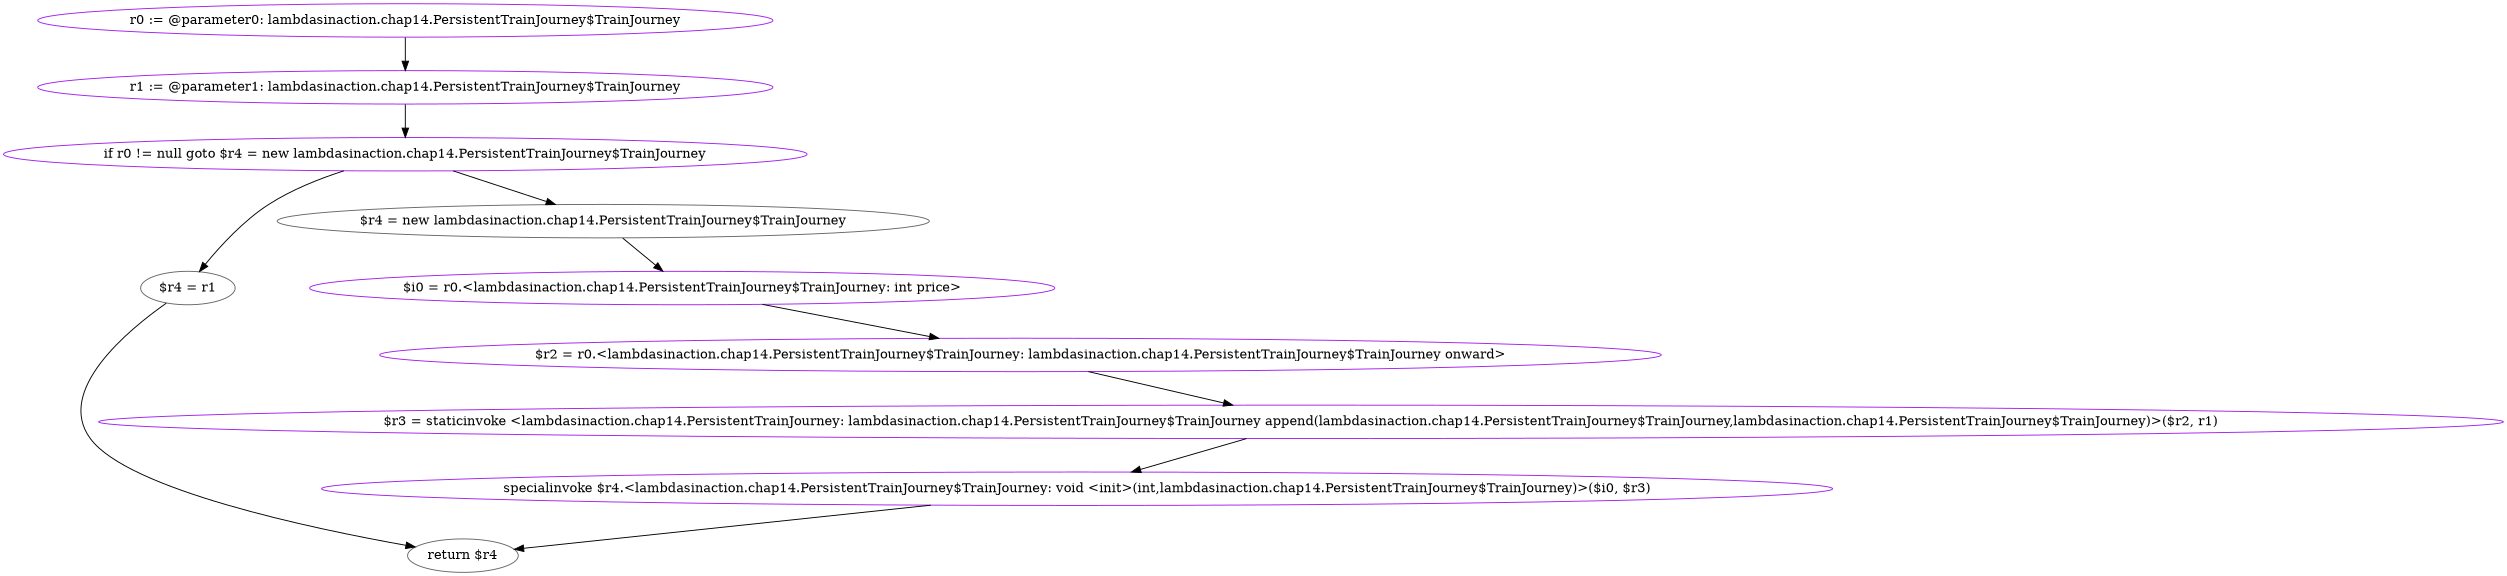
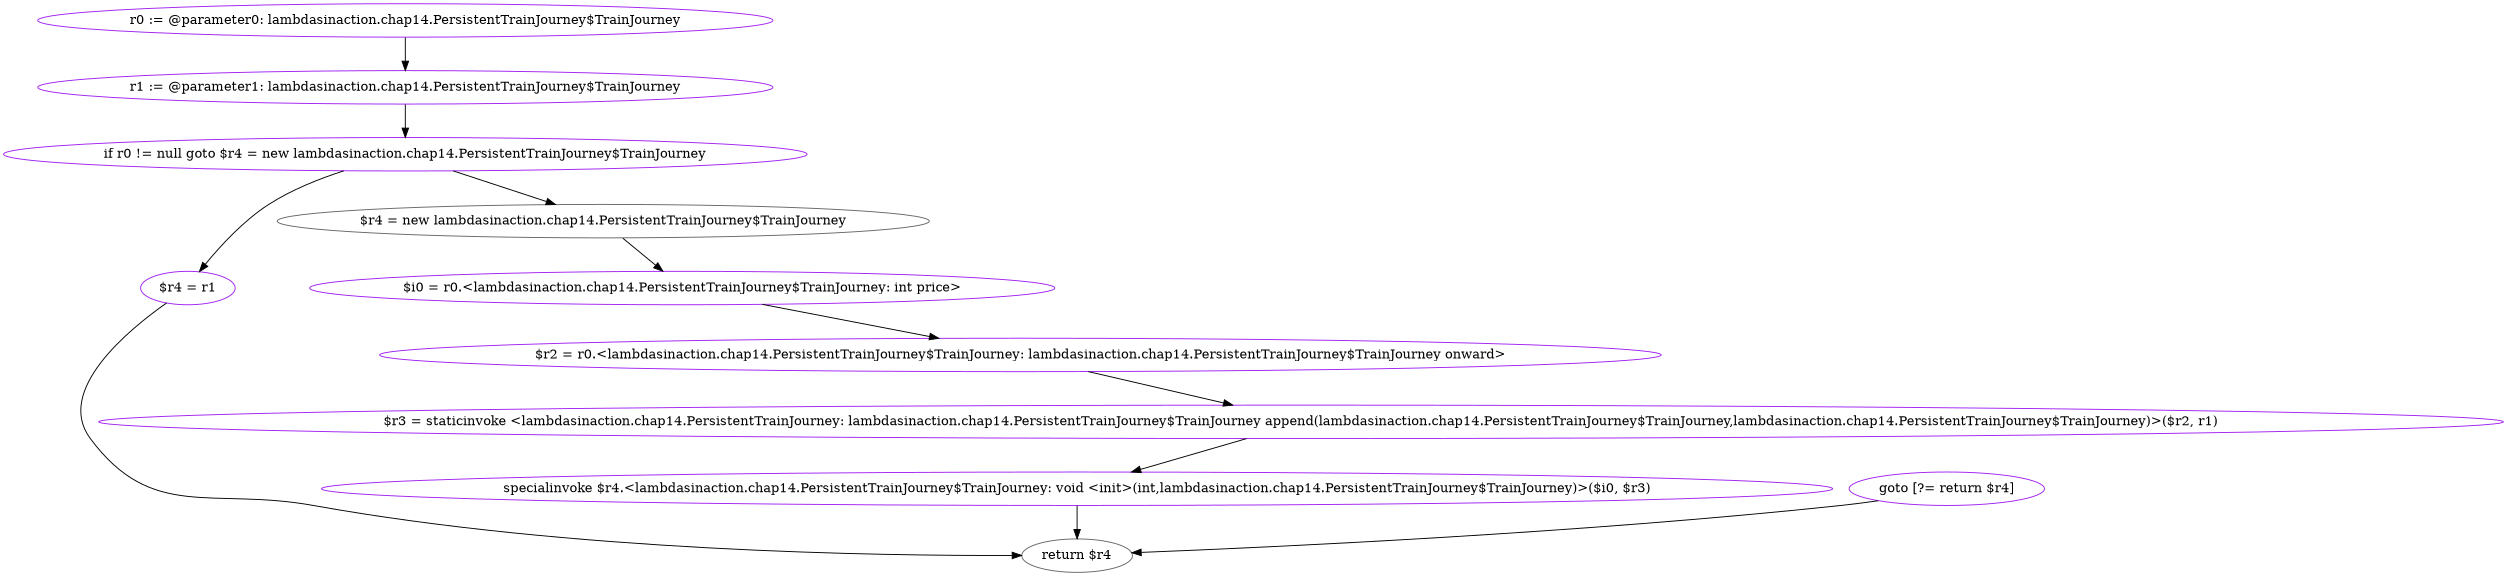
(188, 288) -> (188, 288)
none -> (1947, 489)
